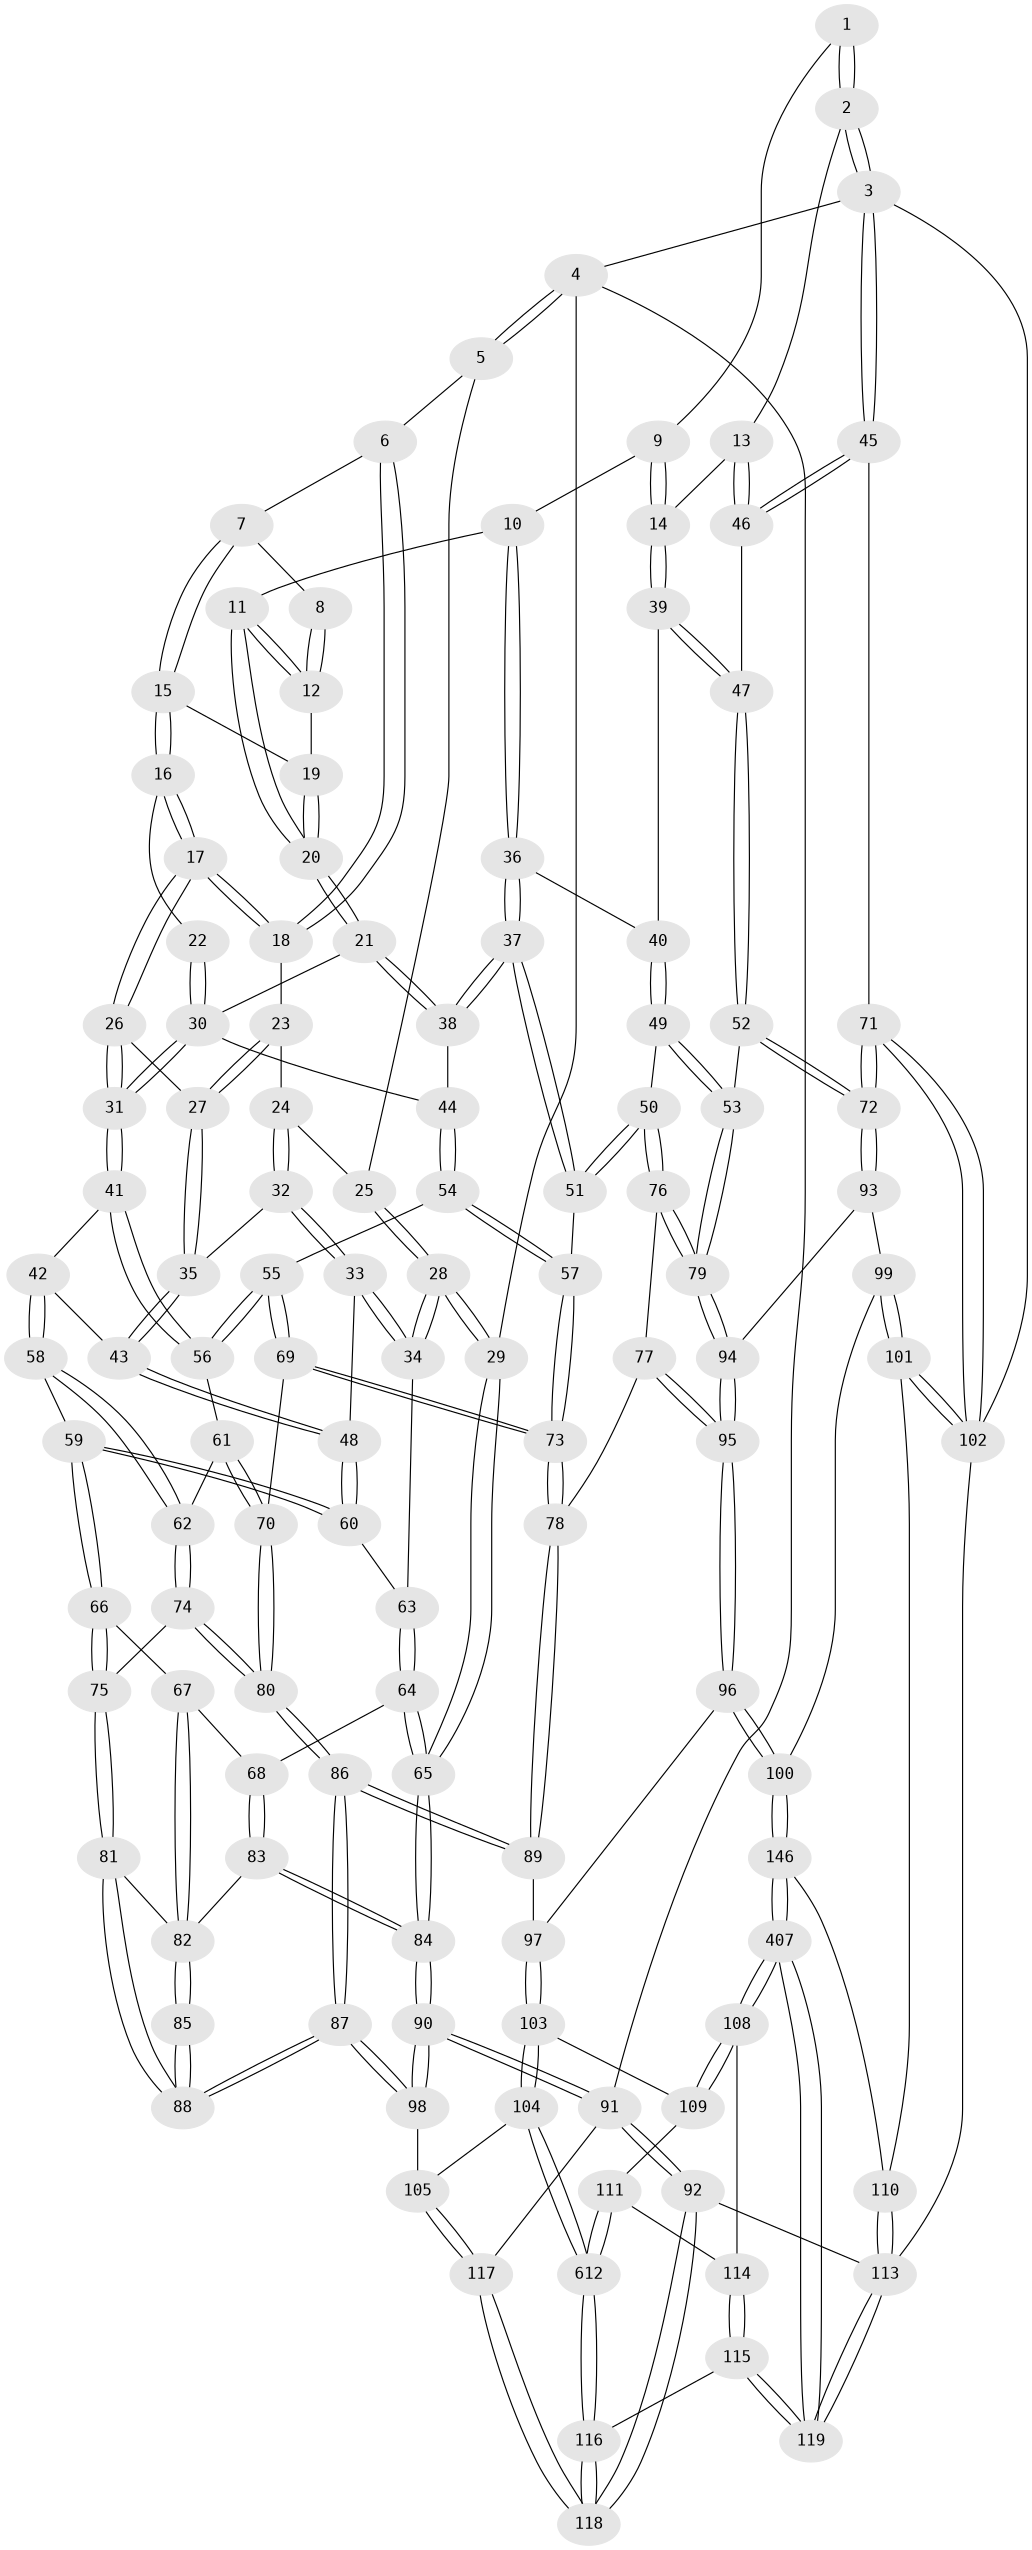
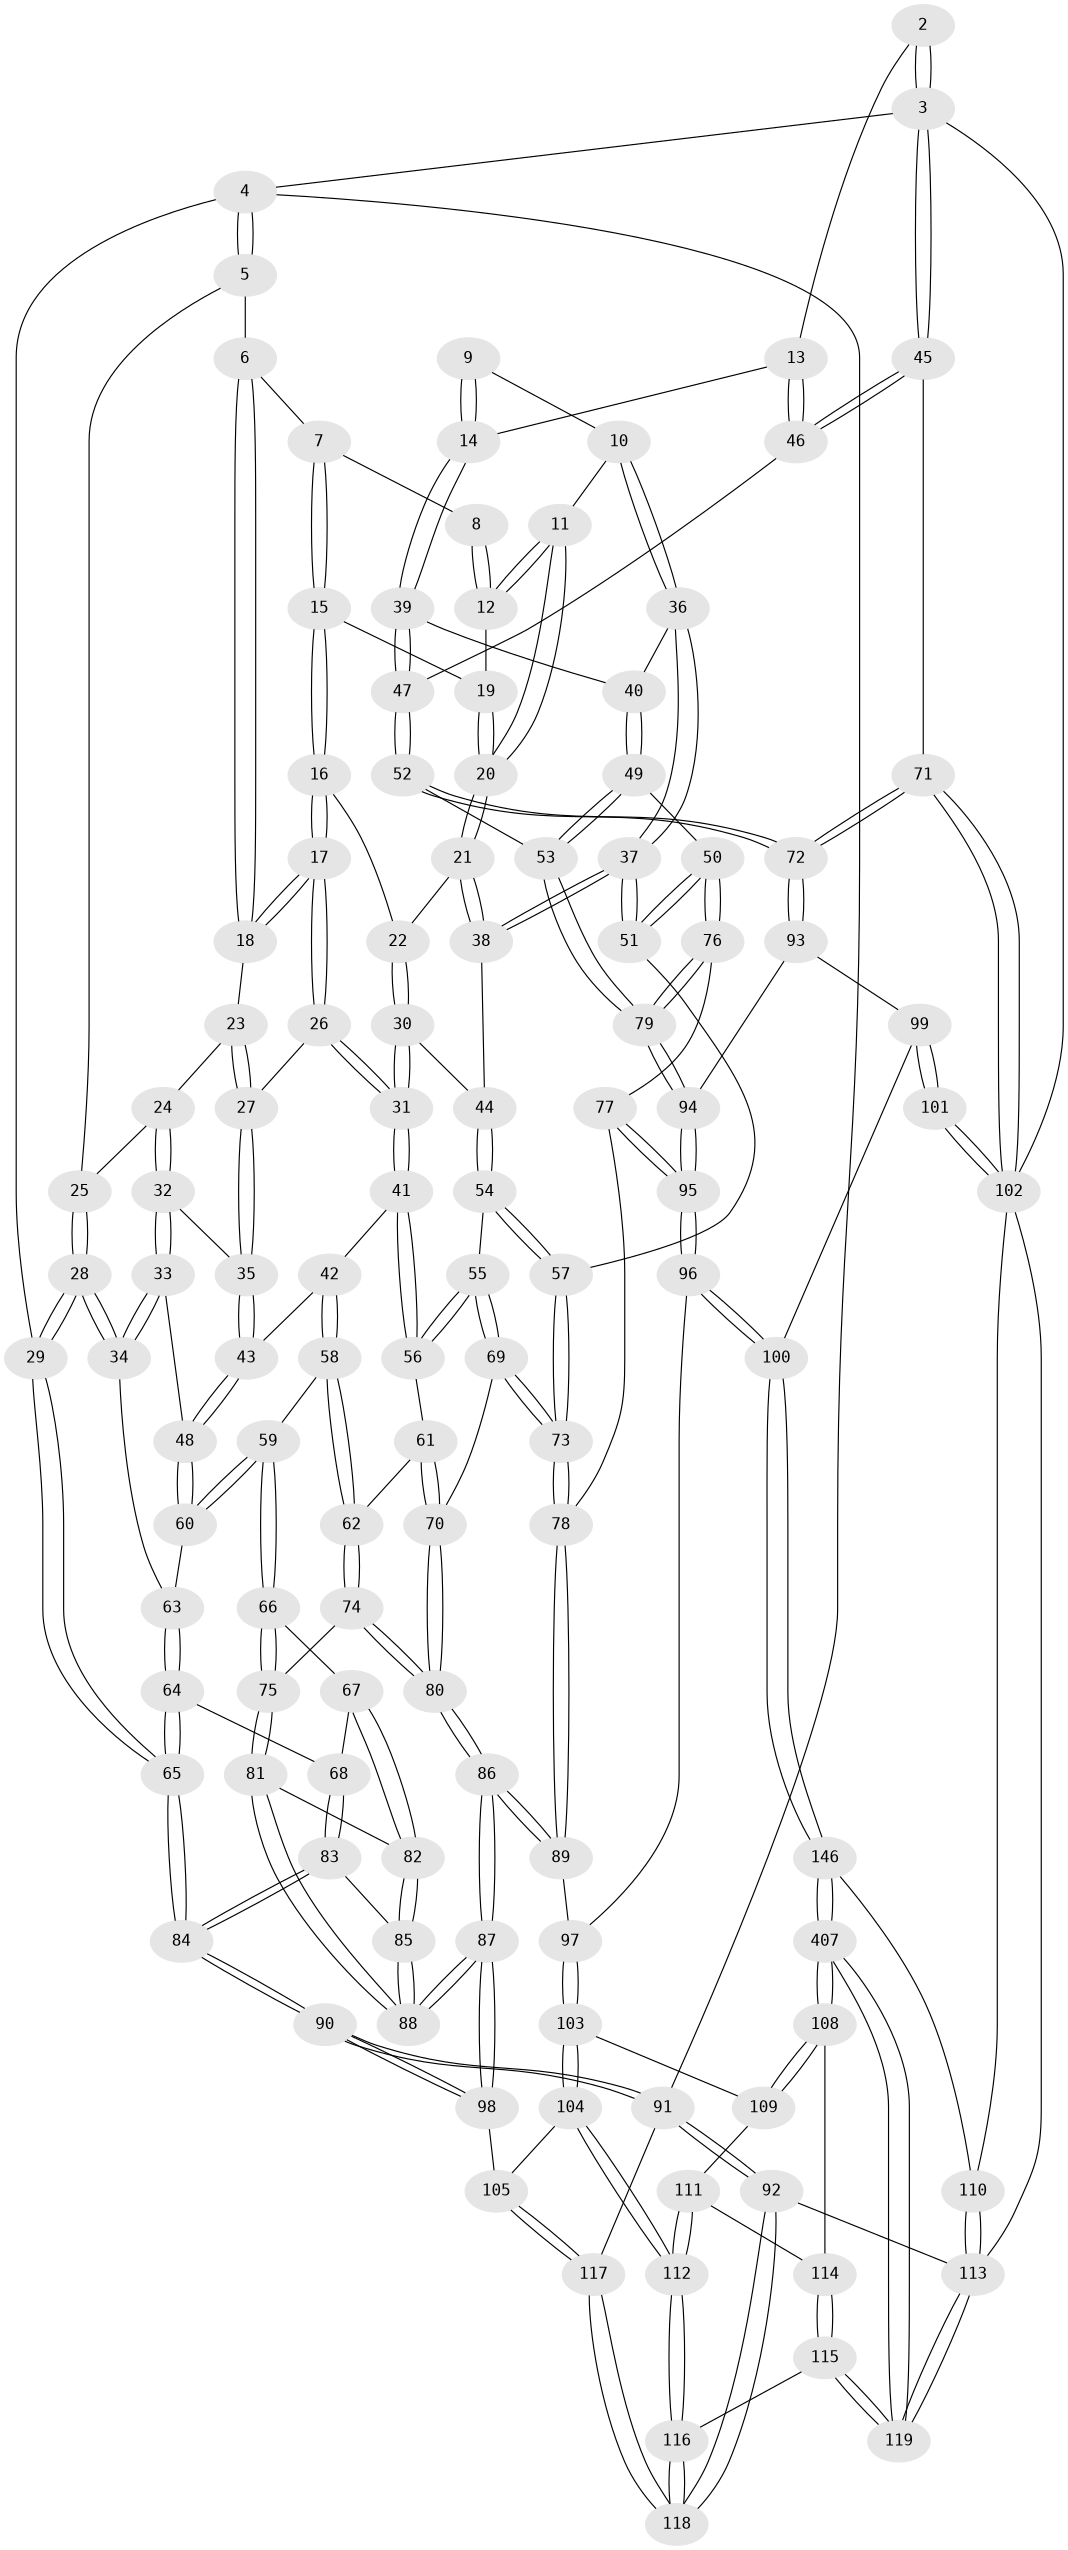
(847, 25) -> none
(290, 979) -> (430, 900)
(909, 1775) -> (997, 1692)
(220, 1900) -> (367, 1900)
(589, 2275) -> (677, 2275)
